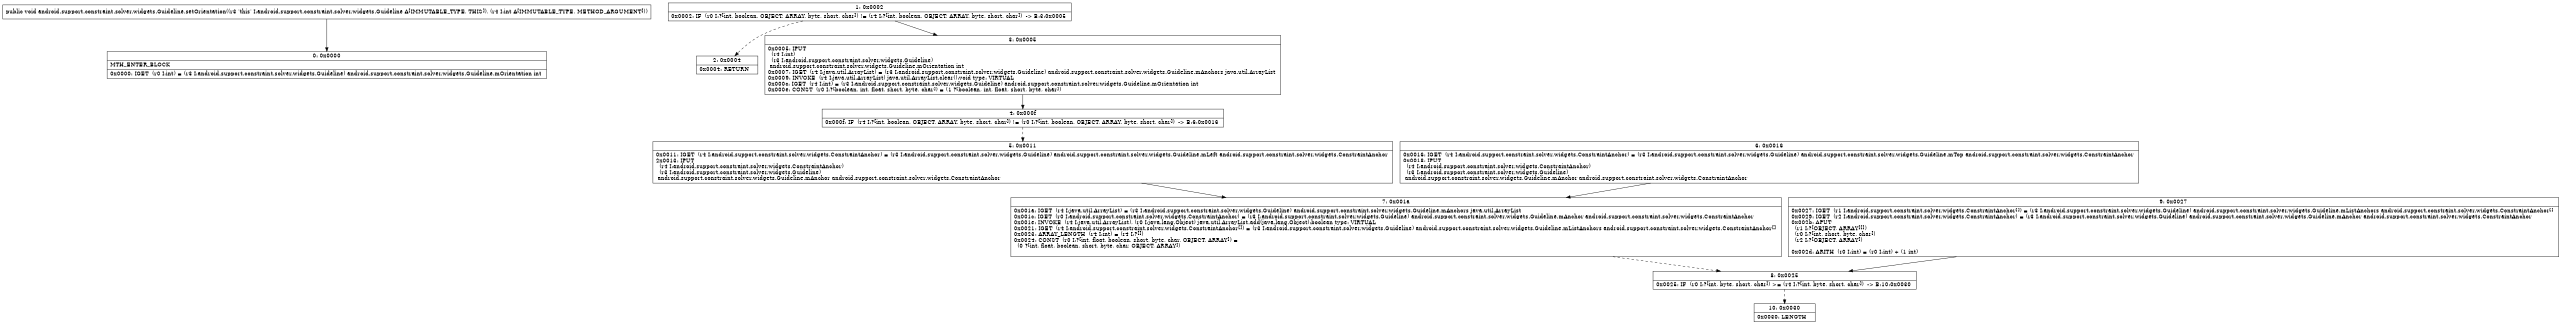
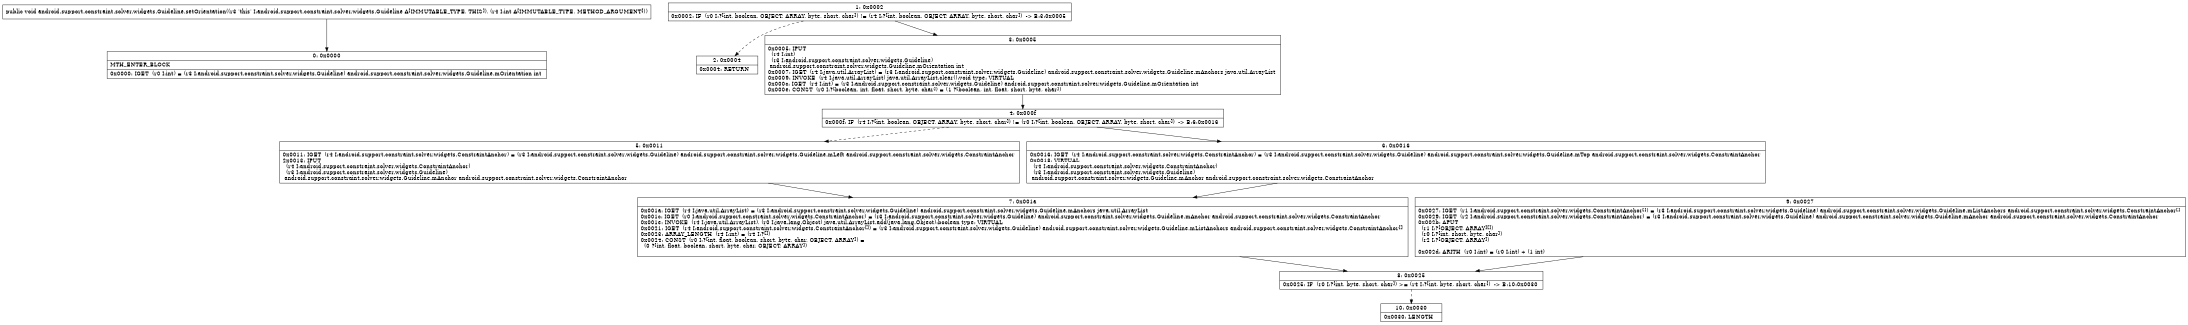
none -> (1157, 134)
(1424, 161) -> (1057, 161)
(1665, 264) -> (1292, 264)
